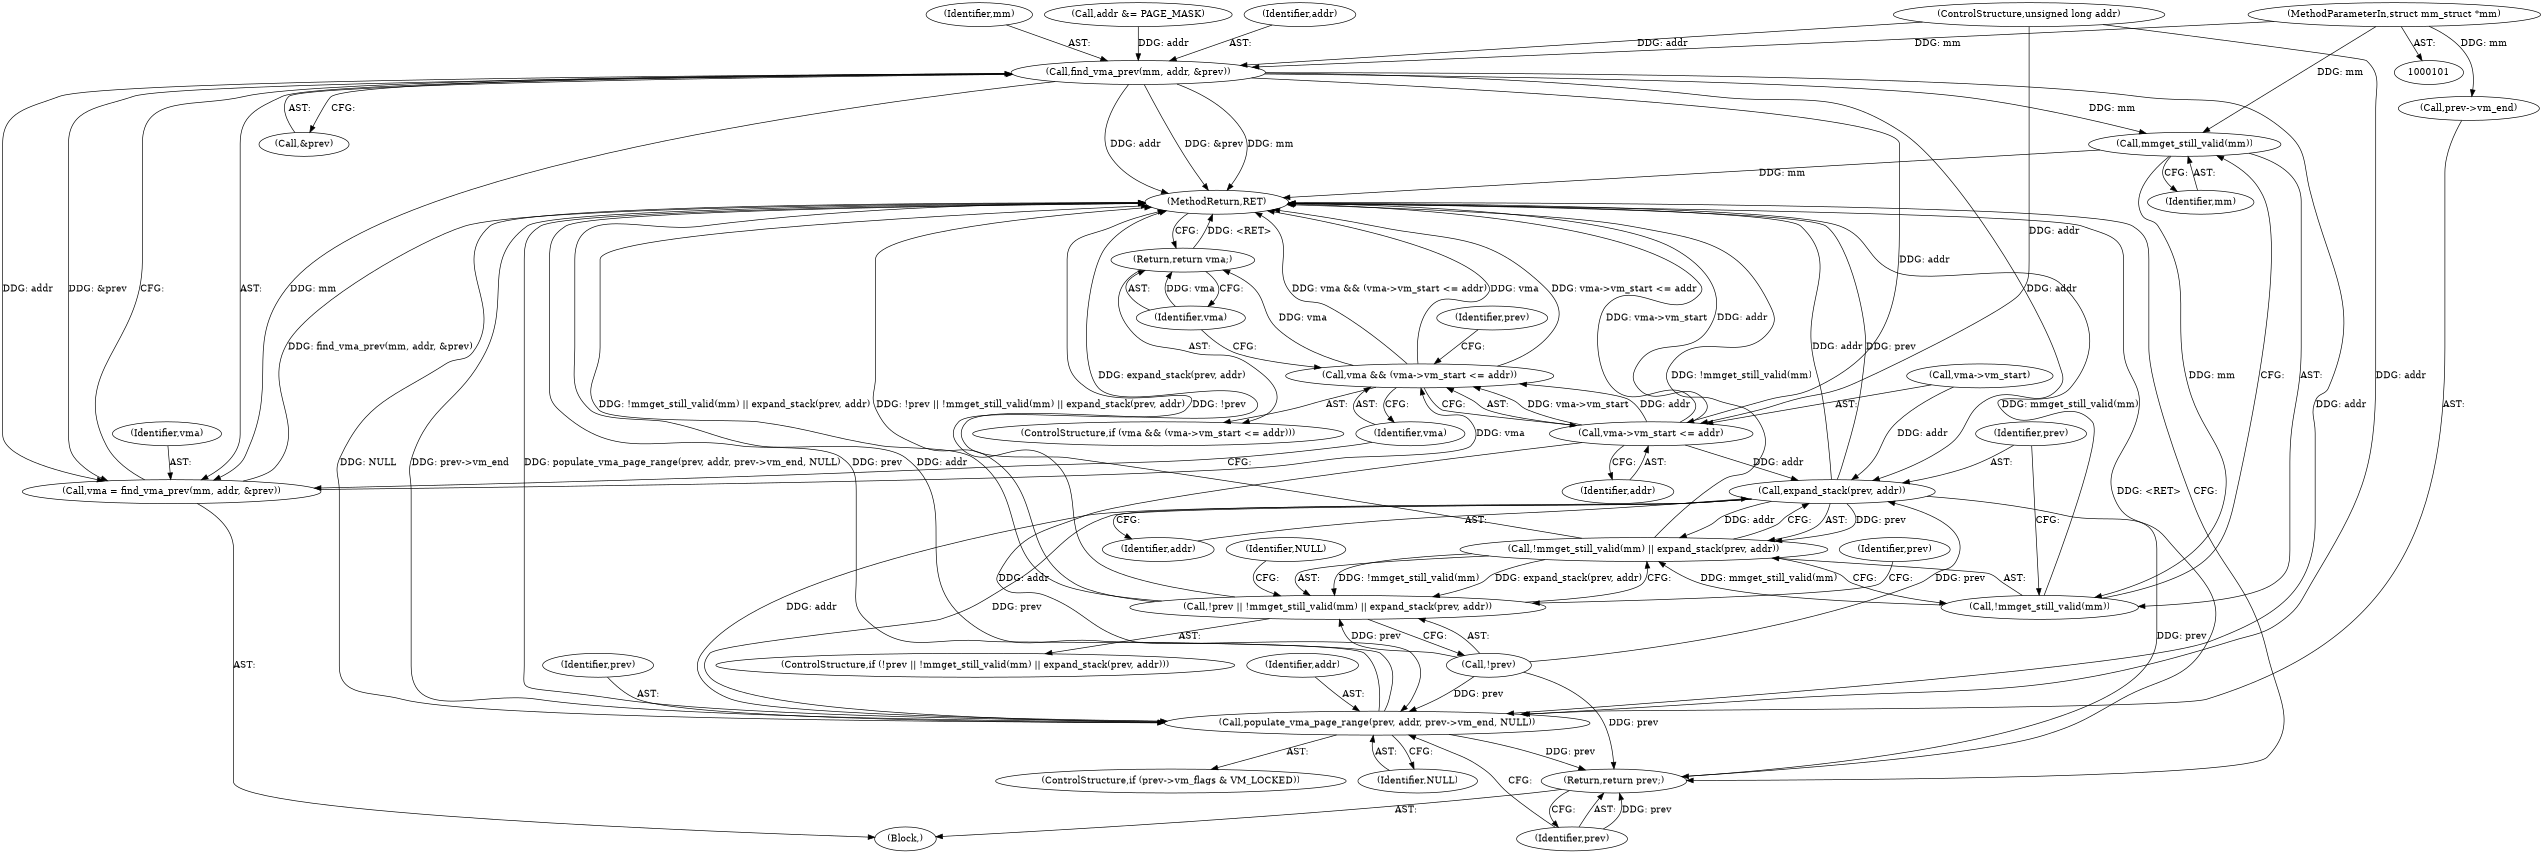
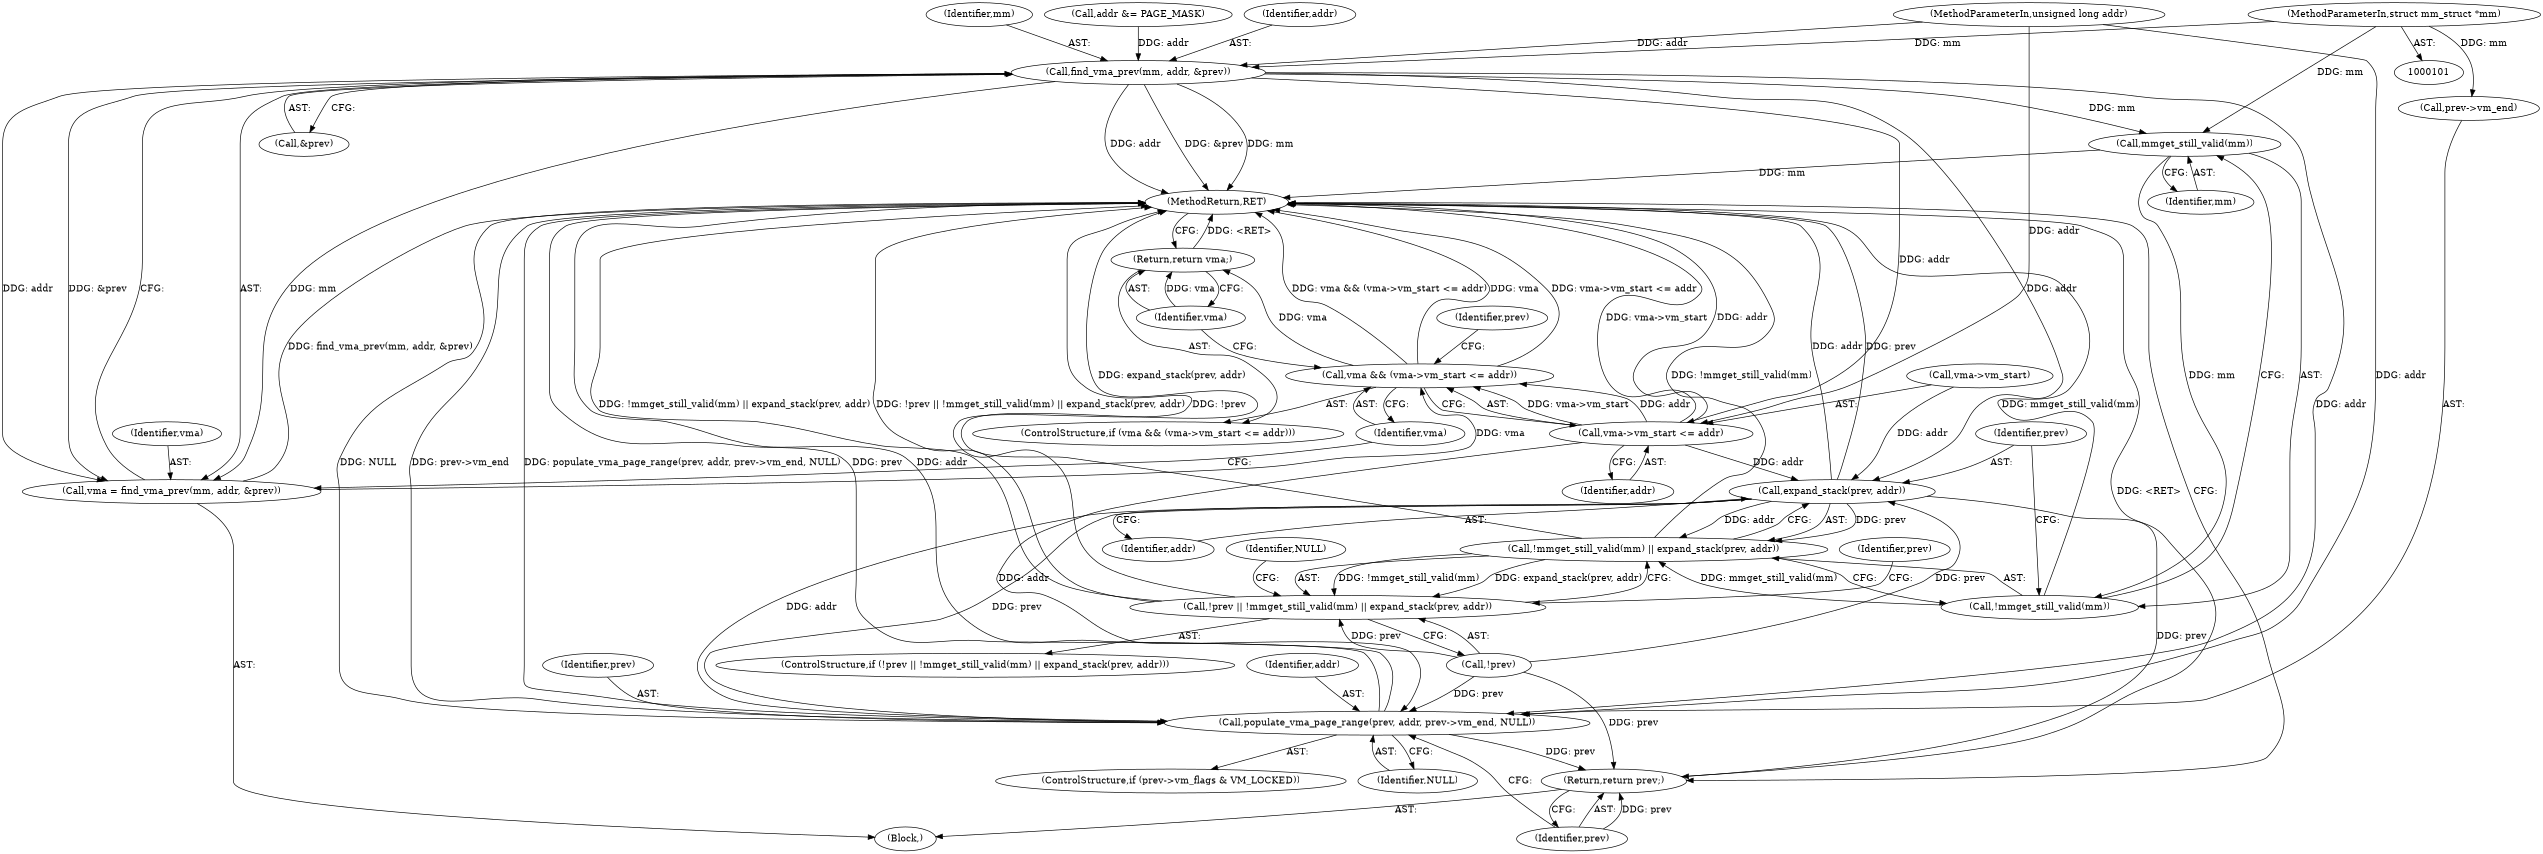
(2029, 15) -> (2029, 15)
